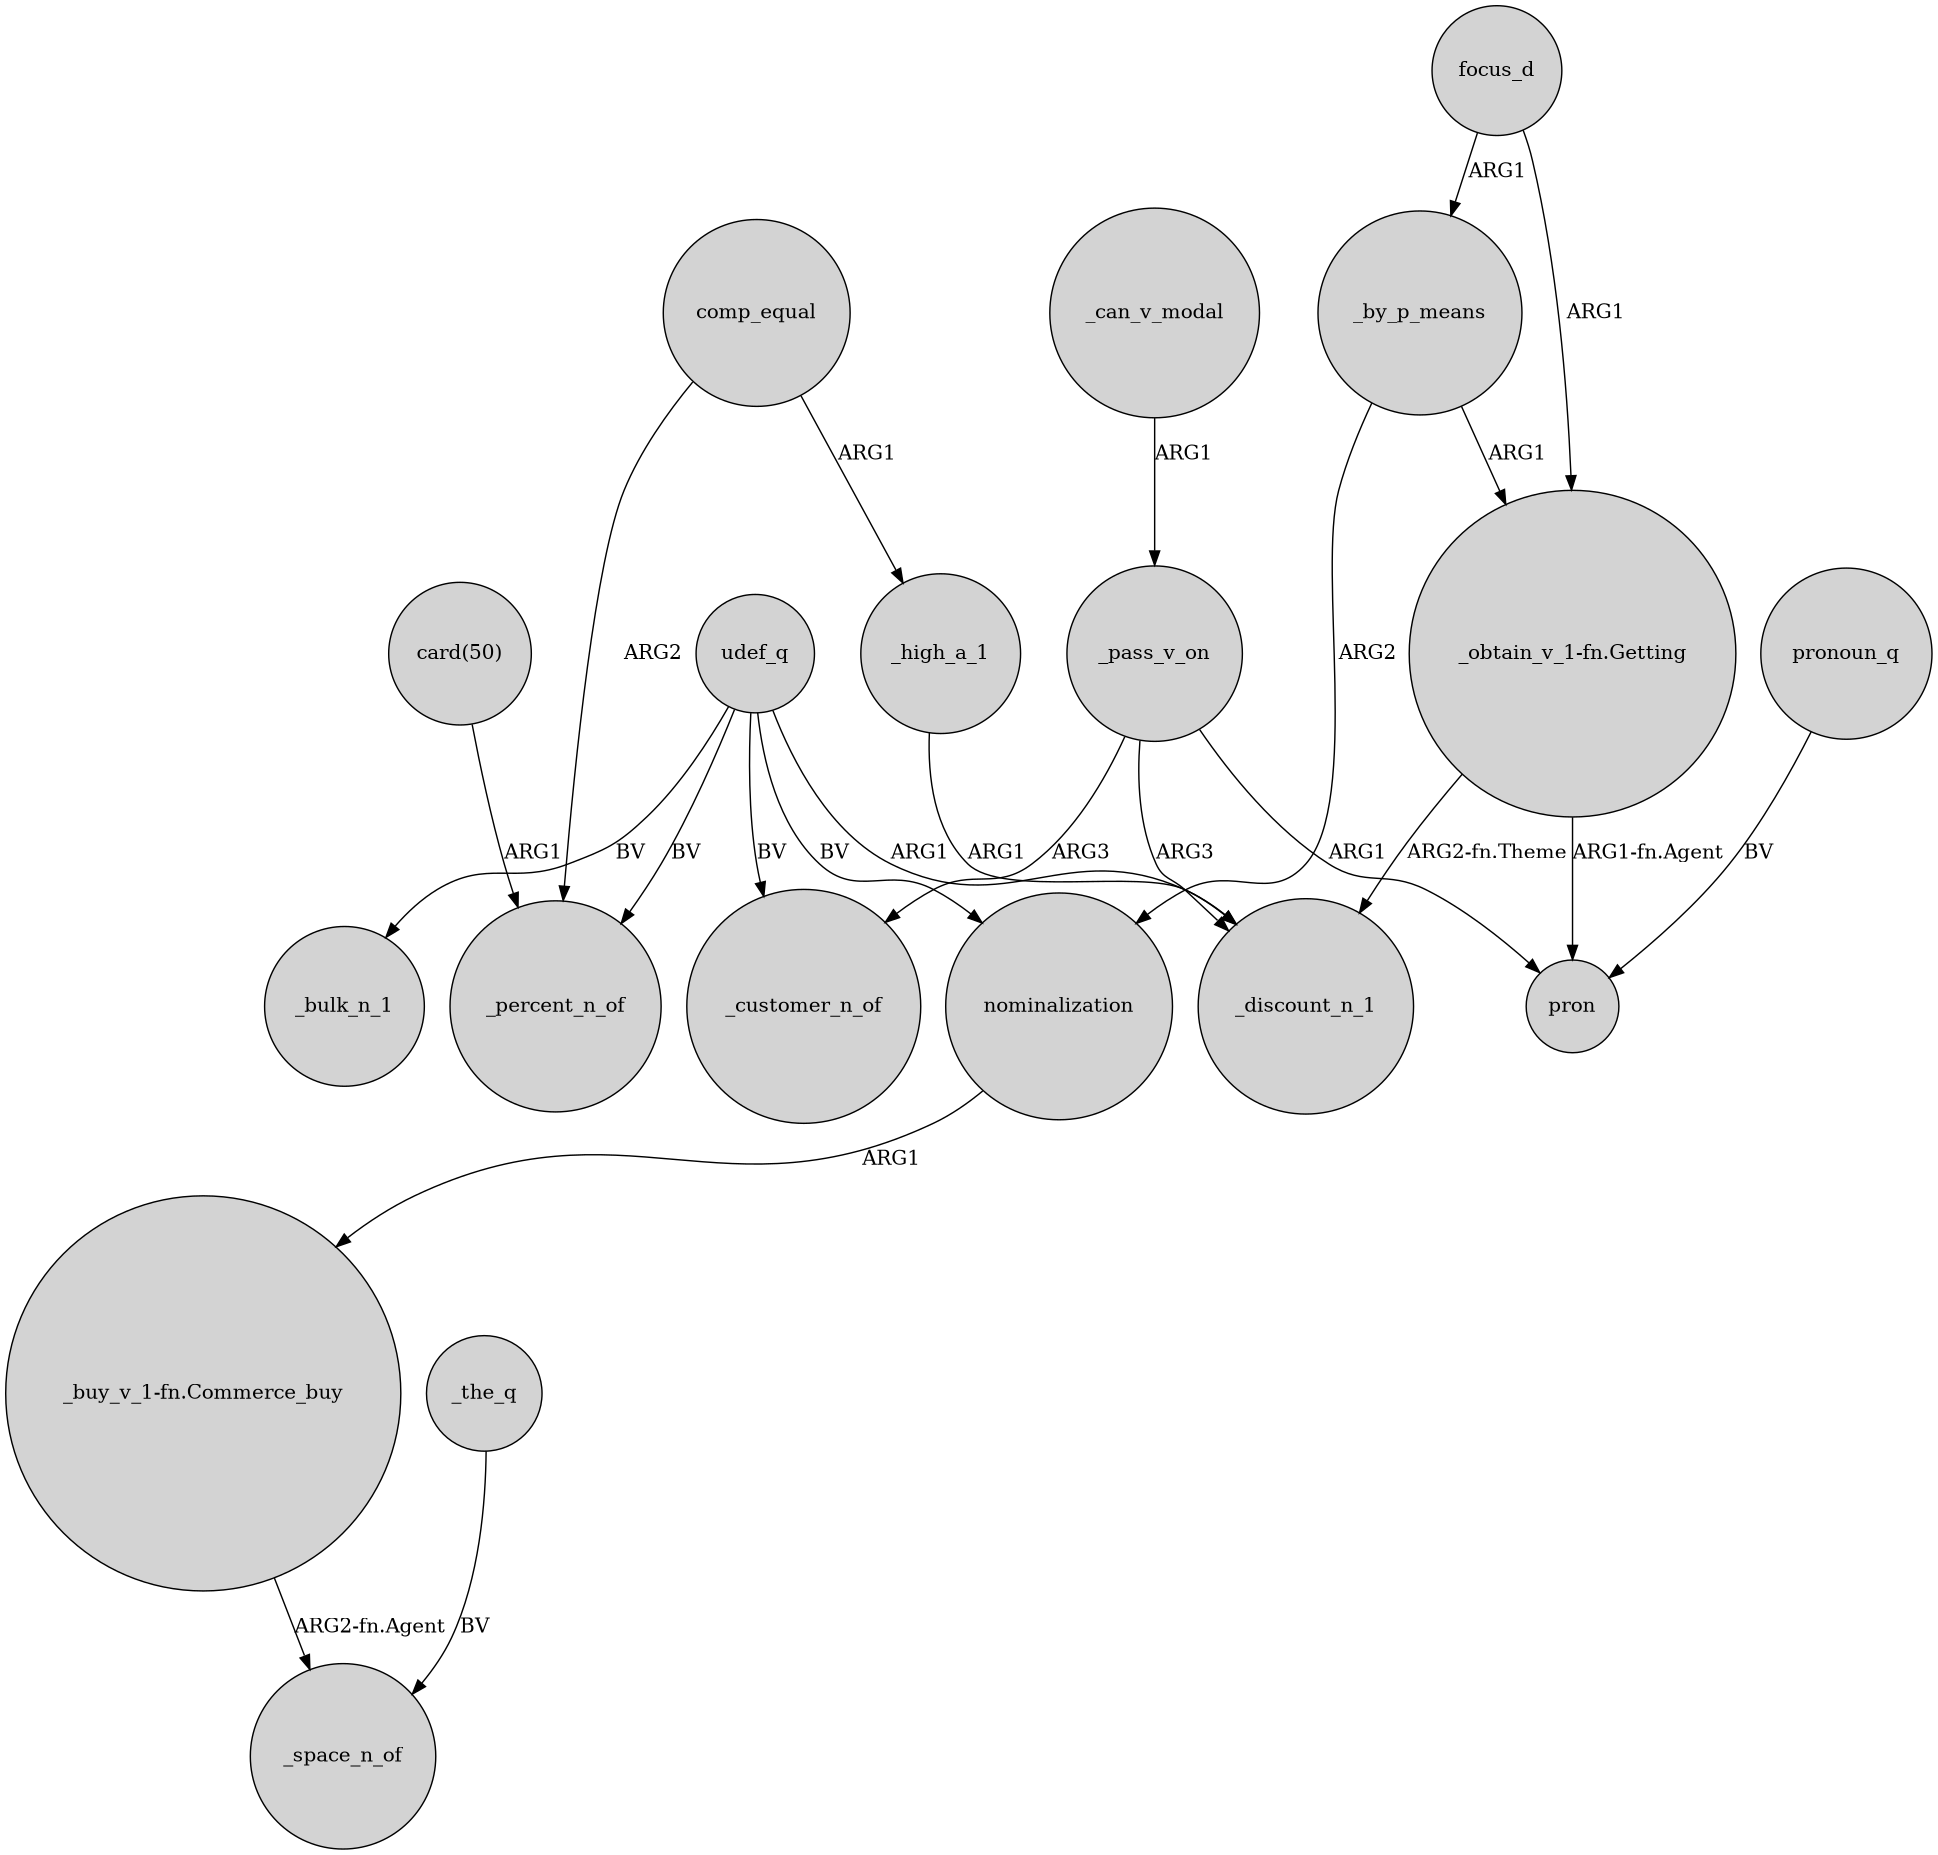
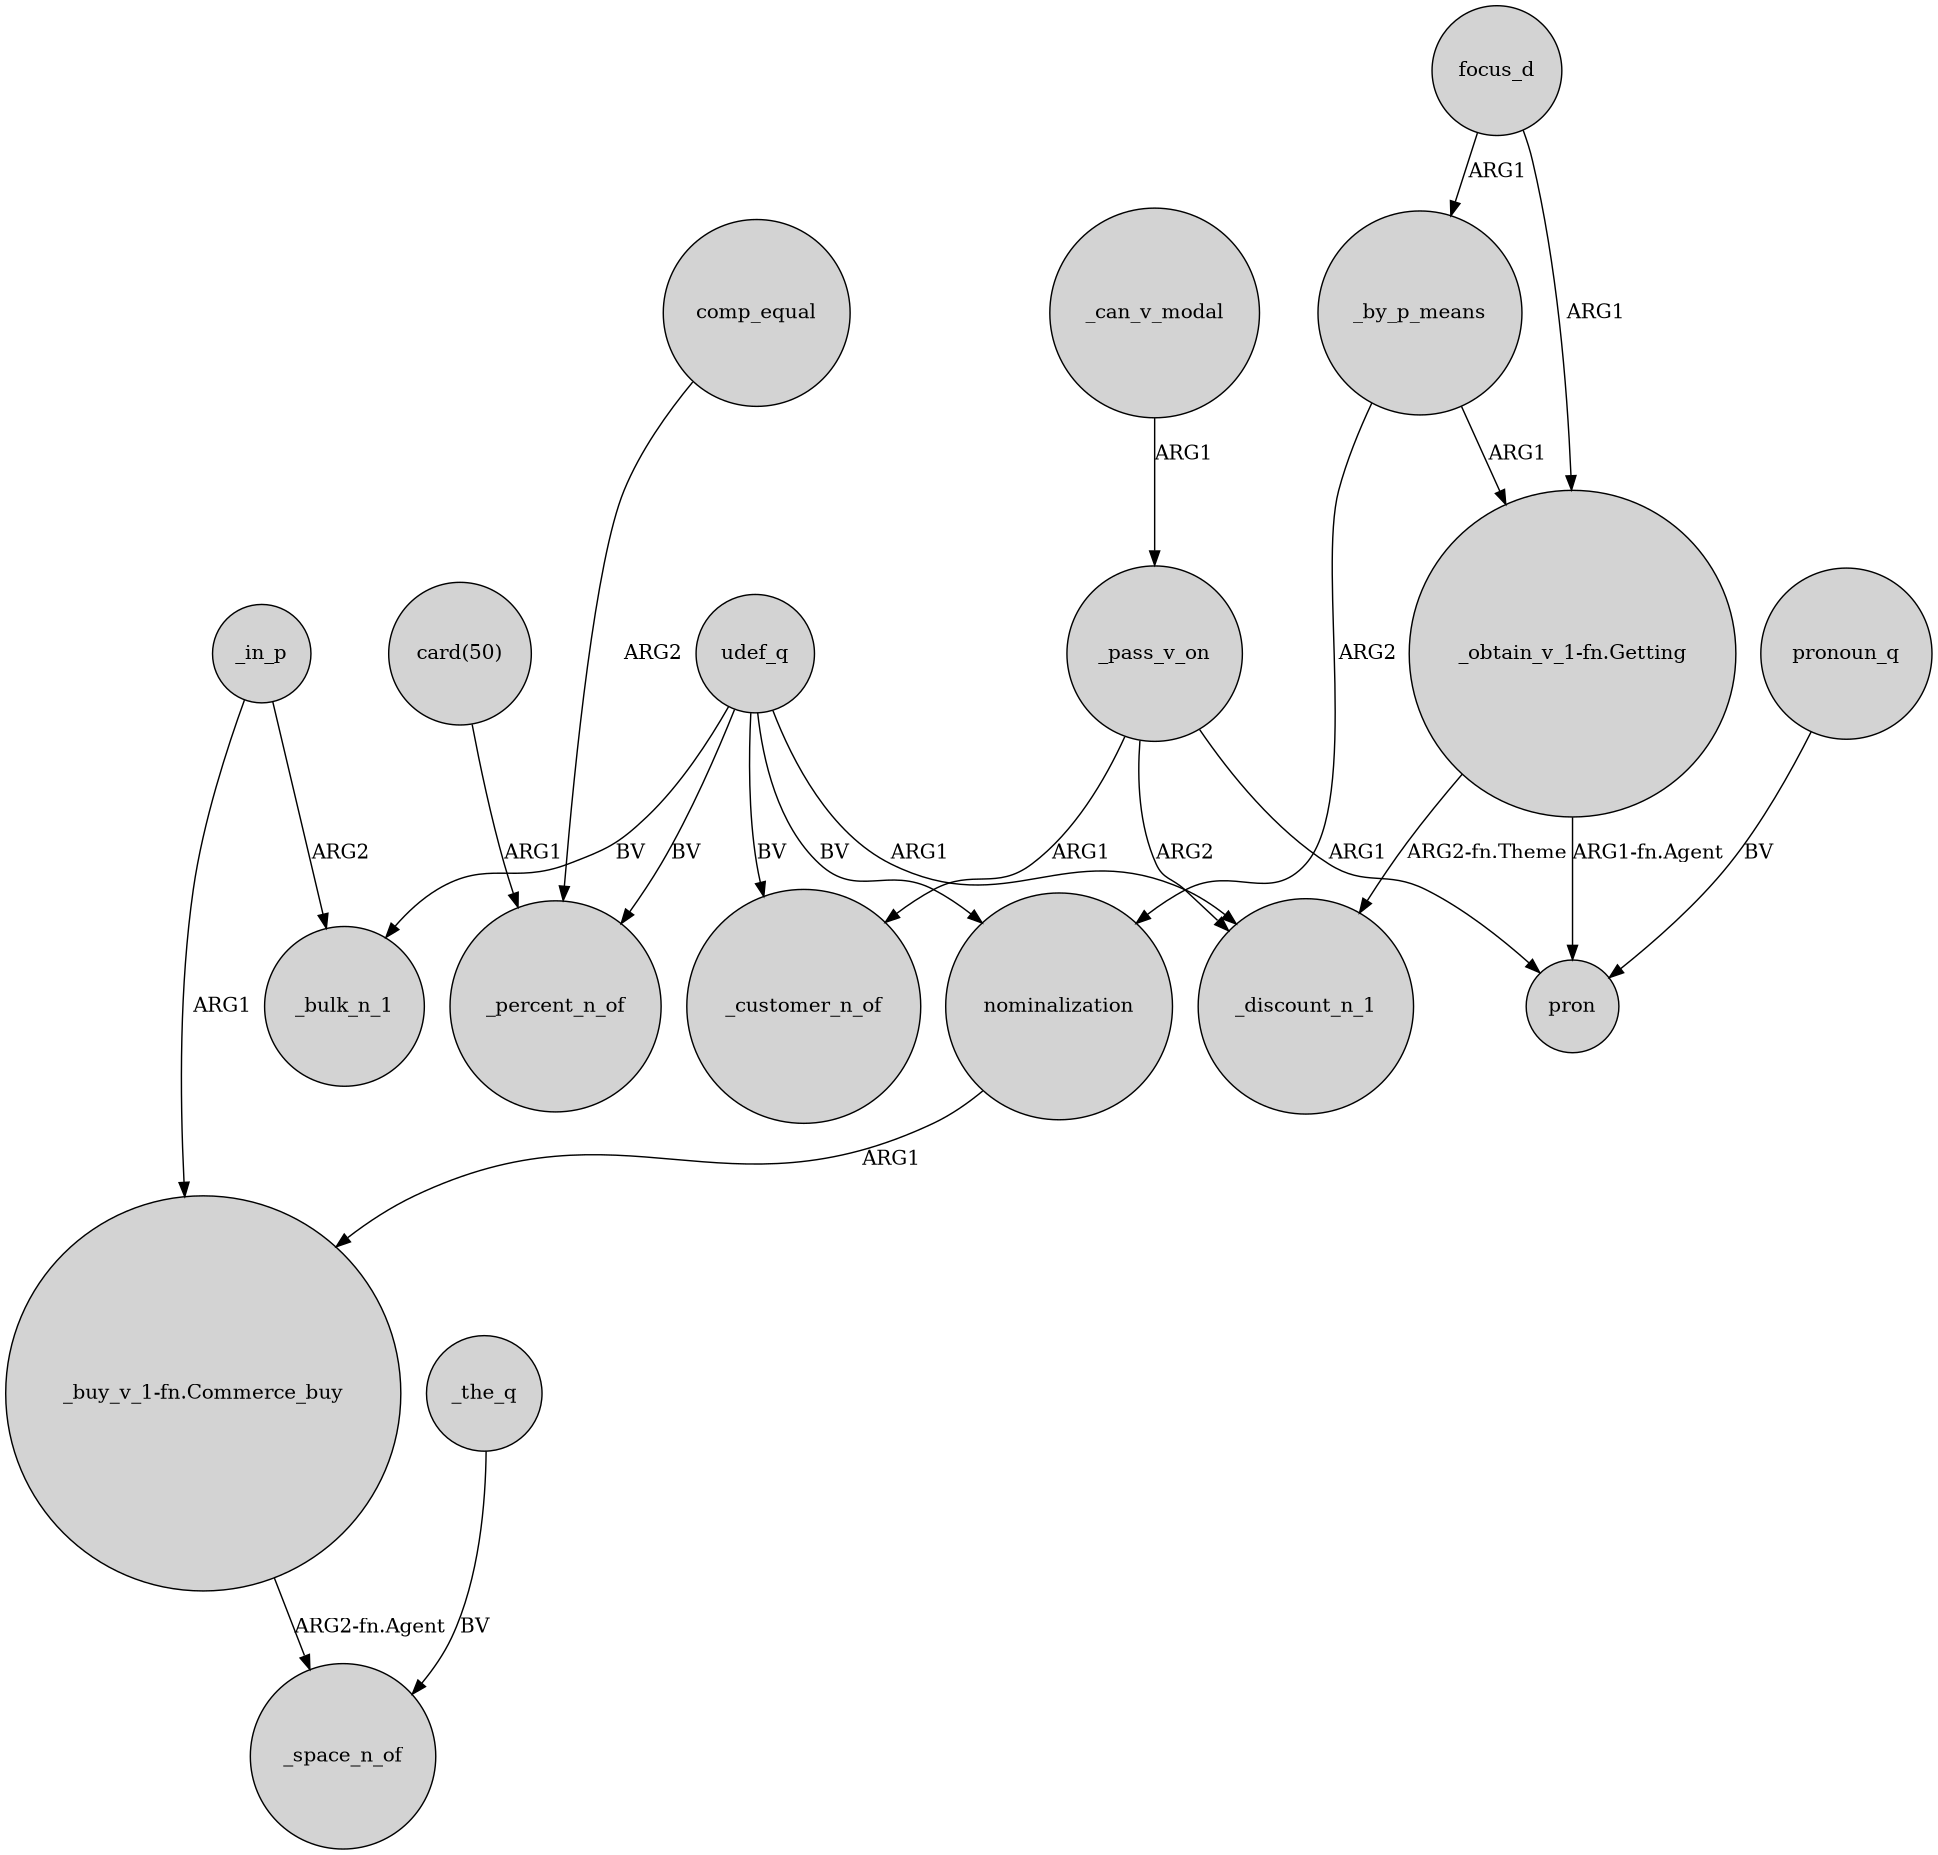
none -> (262, 654)
(941, 654) -> none
(1081, 853) -> (1081, 853)
(1185, 853) -> (1185, 853)
